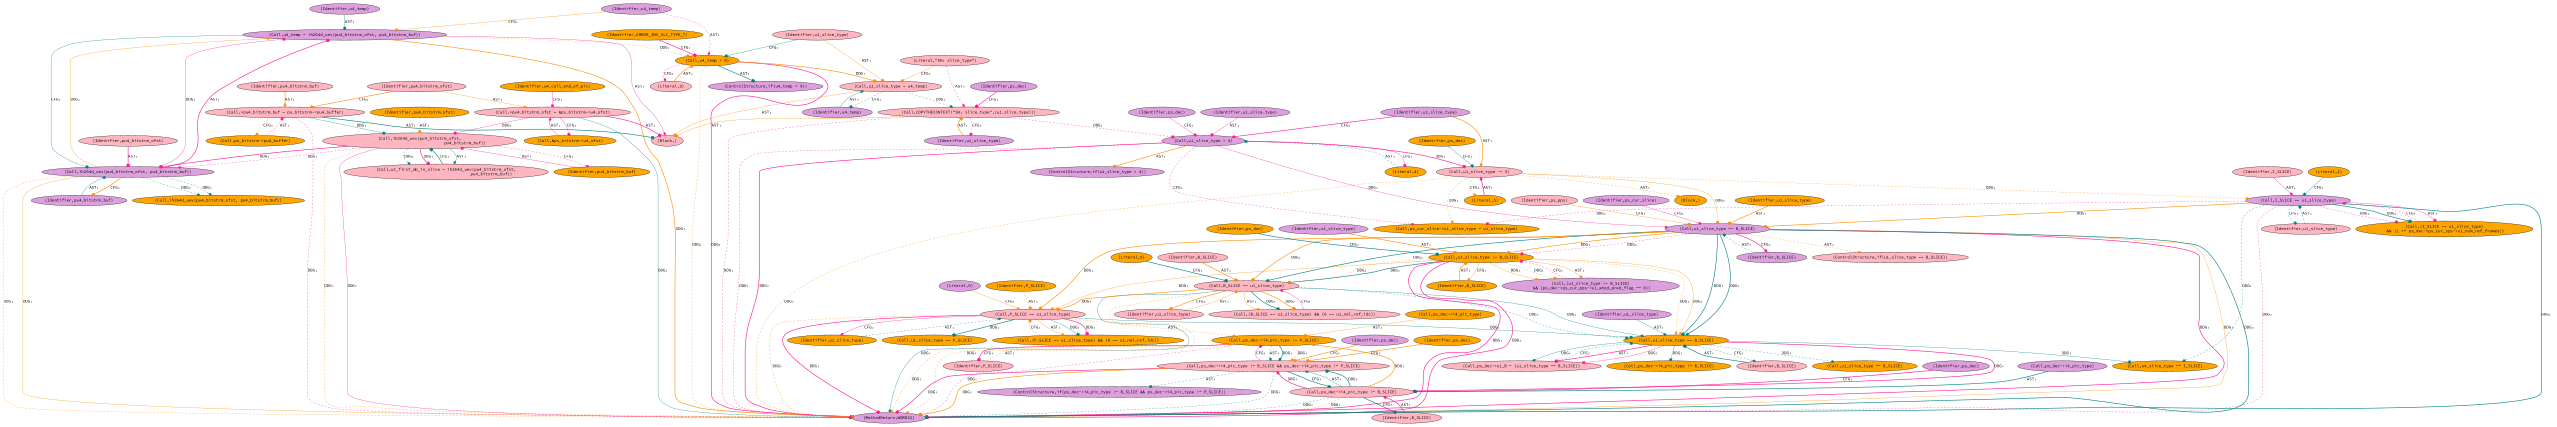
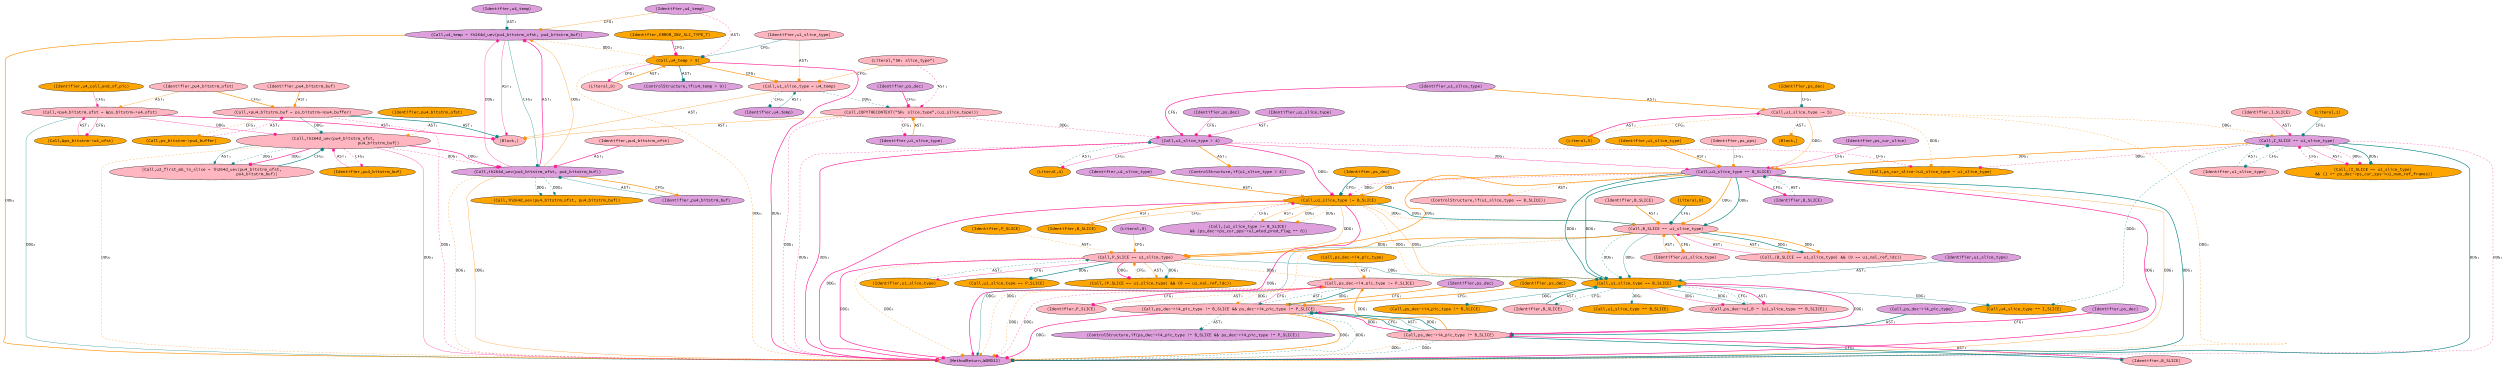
(670, 68) -> (631, 69)
(862, 74) -> (752, 74)
(553, 98) -> (95, 98)
(1398, 152) -> (1284, 155)
(1449, 195) -> (1899, 123)
(1307, 302) -> (1719, 245)
(1174, 327) -> (1273, 270)
(1274, 340) -> (1369, 283)
